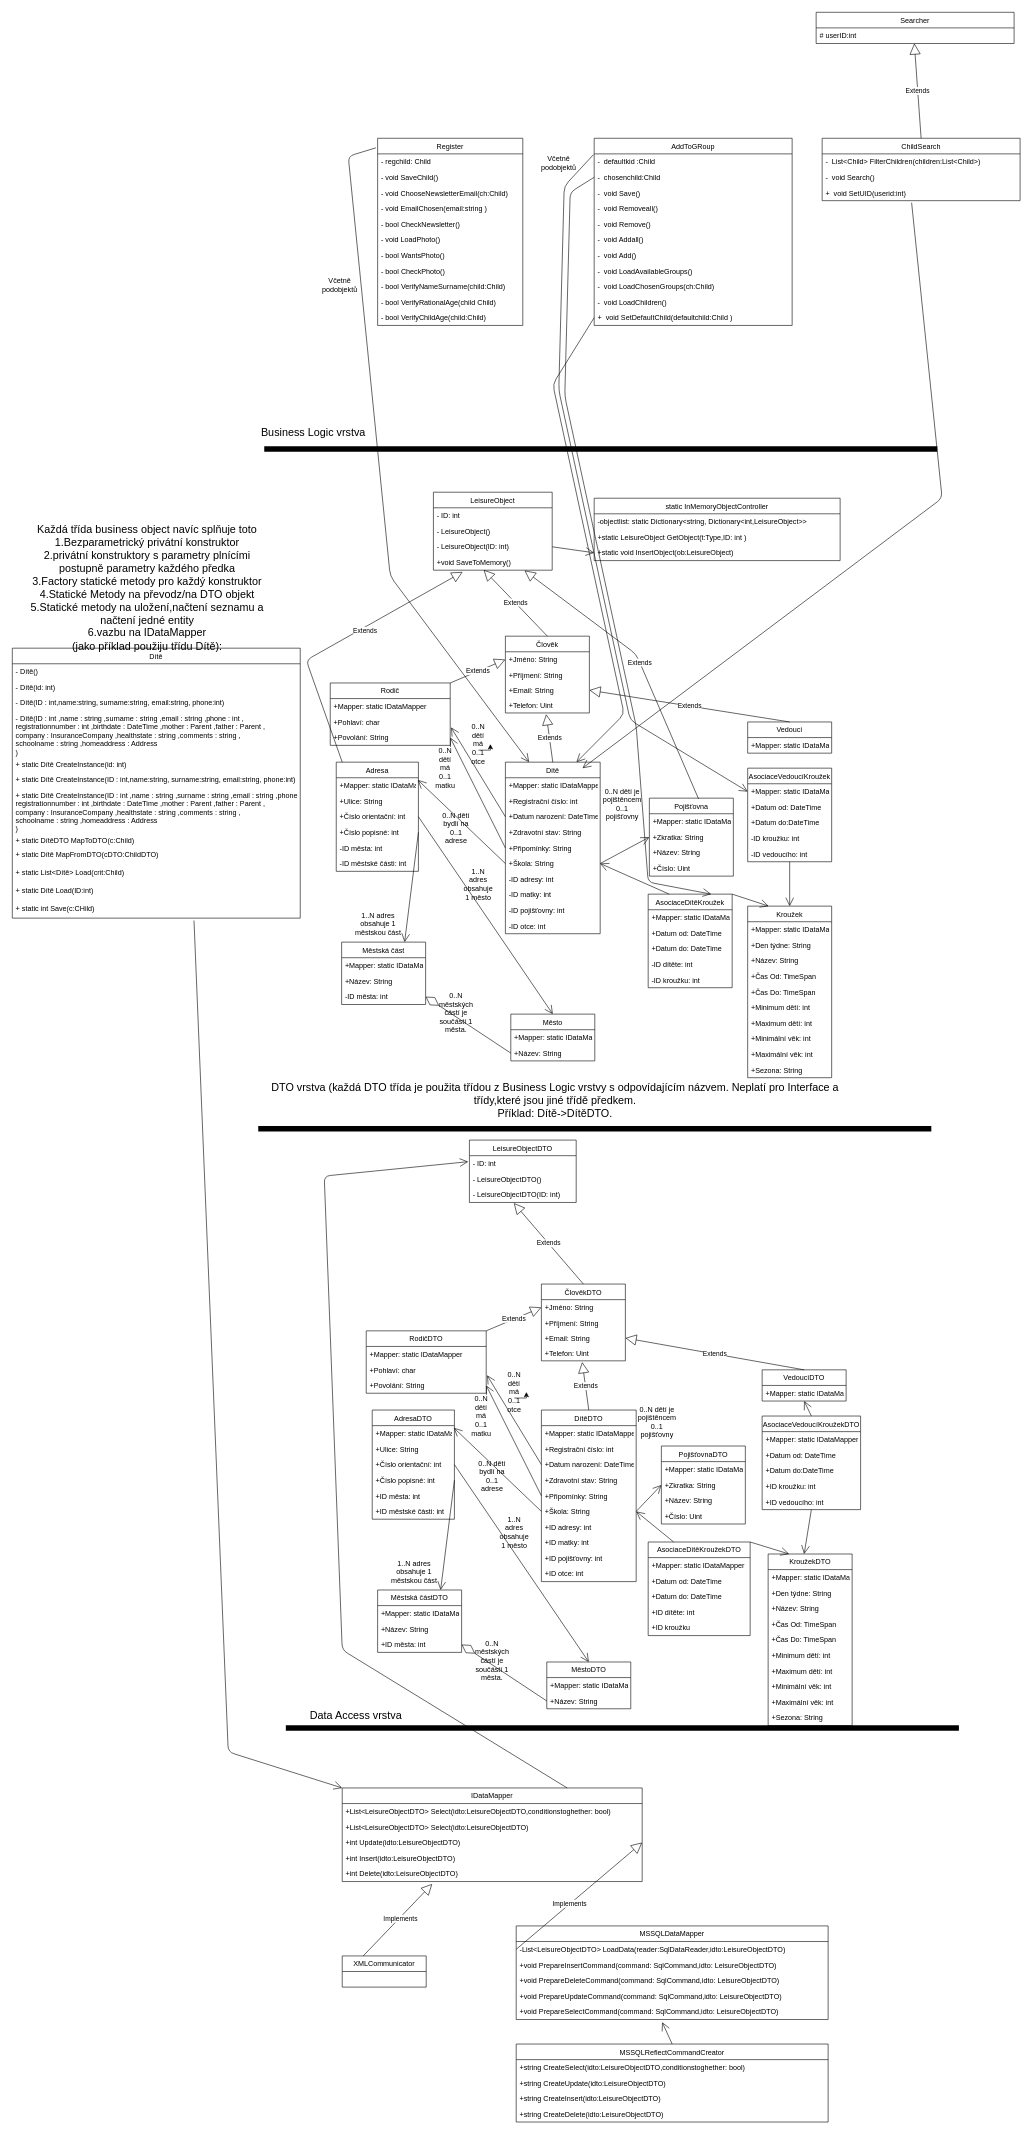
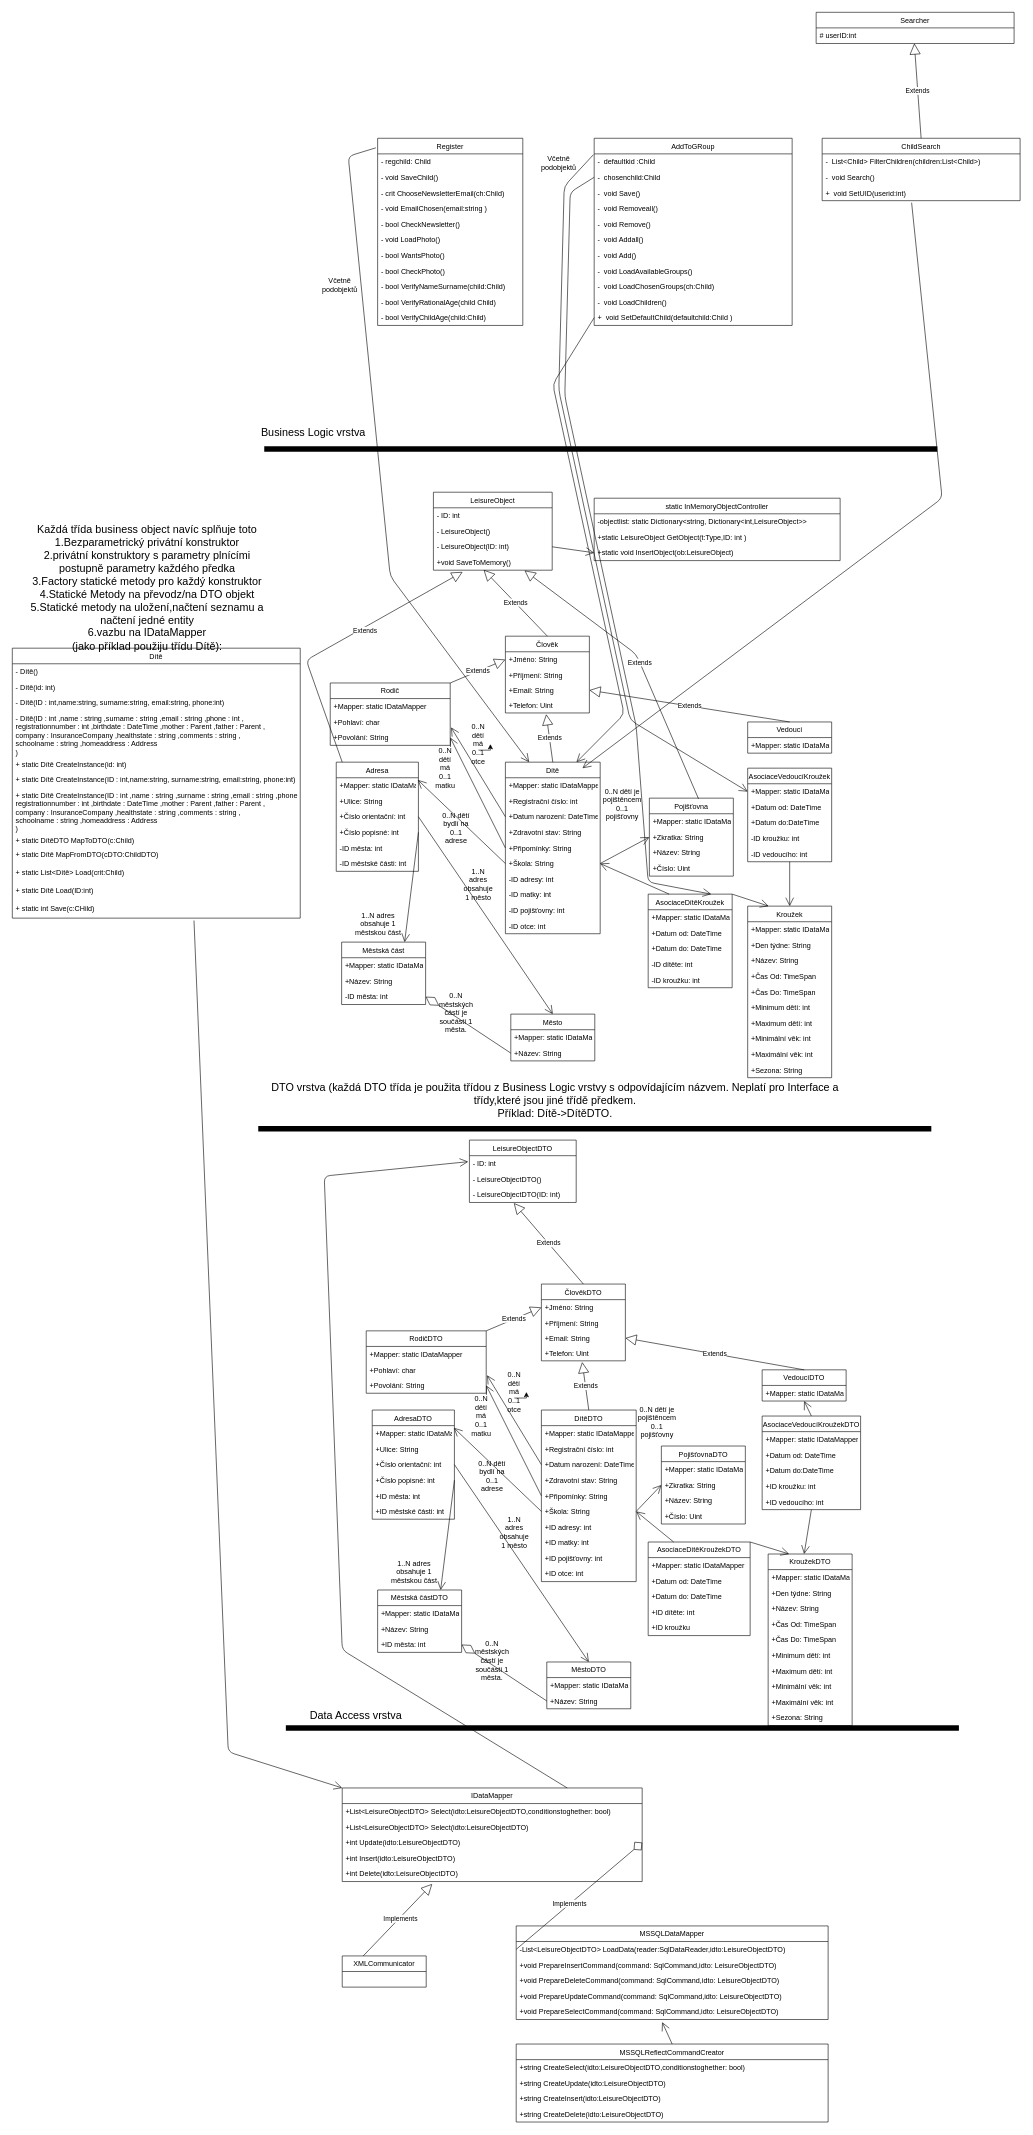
(449, 193) -> (449, 193)
(632, 1851) -> (633, 1851)
